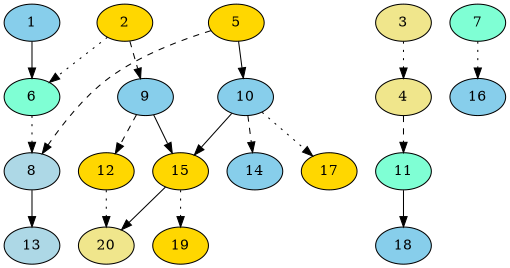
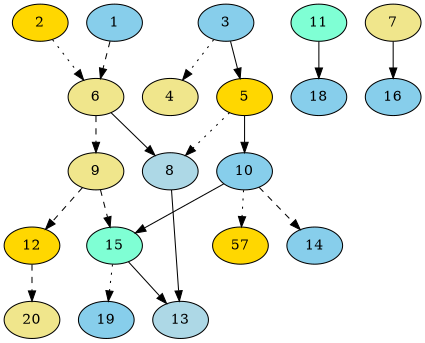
(403, 23) -> (226, 23)
(478, 23) -> (393, 23)
(32, 55) -> (107, 55)
(134, 55) -> (96, 129)
none -> (234, 55)
(478, 55) -> (393, 55)
(118, 72) -> (211, 130)
(32, 97) -> (96, 97)
(146, 97) -> (96, 171)
(32, 129) -> (129, 130)
(161, 129) -> (104, 203)
(403, 129) -> none
(181, 171) -> (115, 246)
(329, 171) -> (240, 246)
(106, 203) -> (32, 278)
(147, 205) -> (144, 279)
(181, 246) -> (106, 320)
